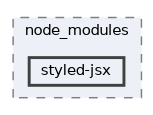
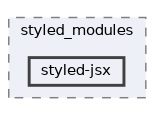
(77, 31) -> (77, 31)
